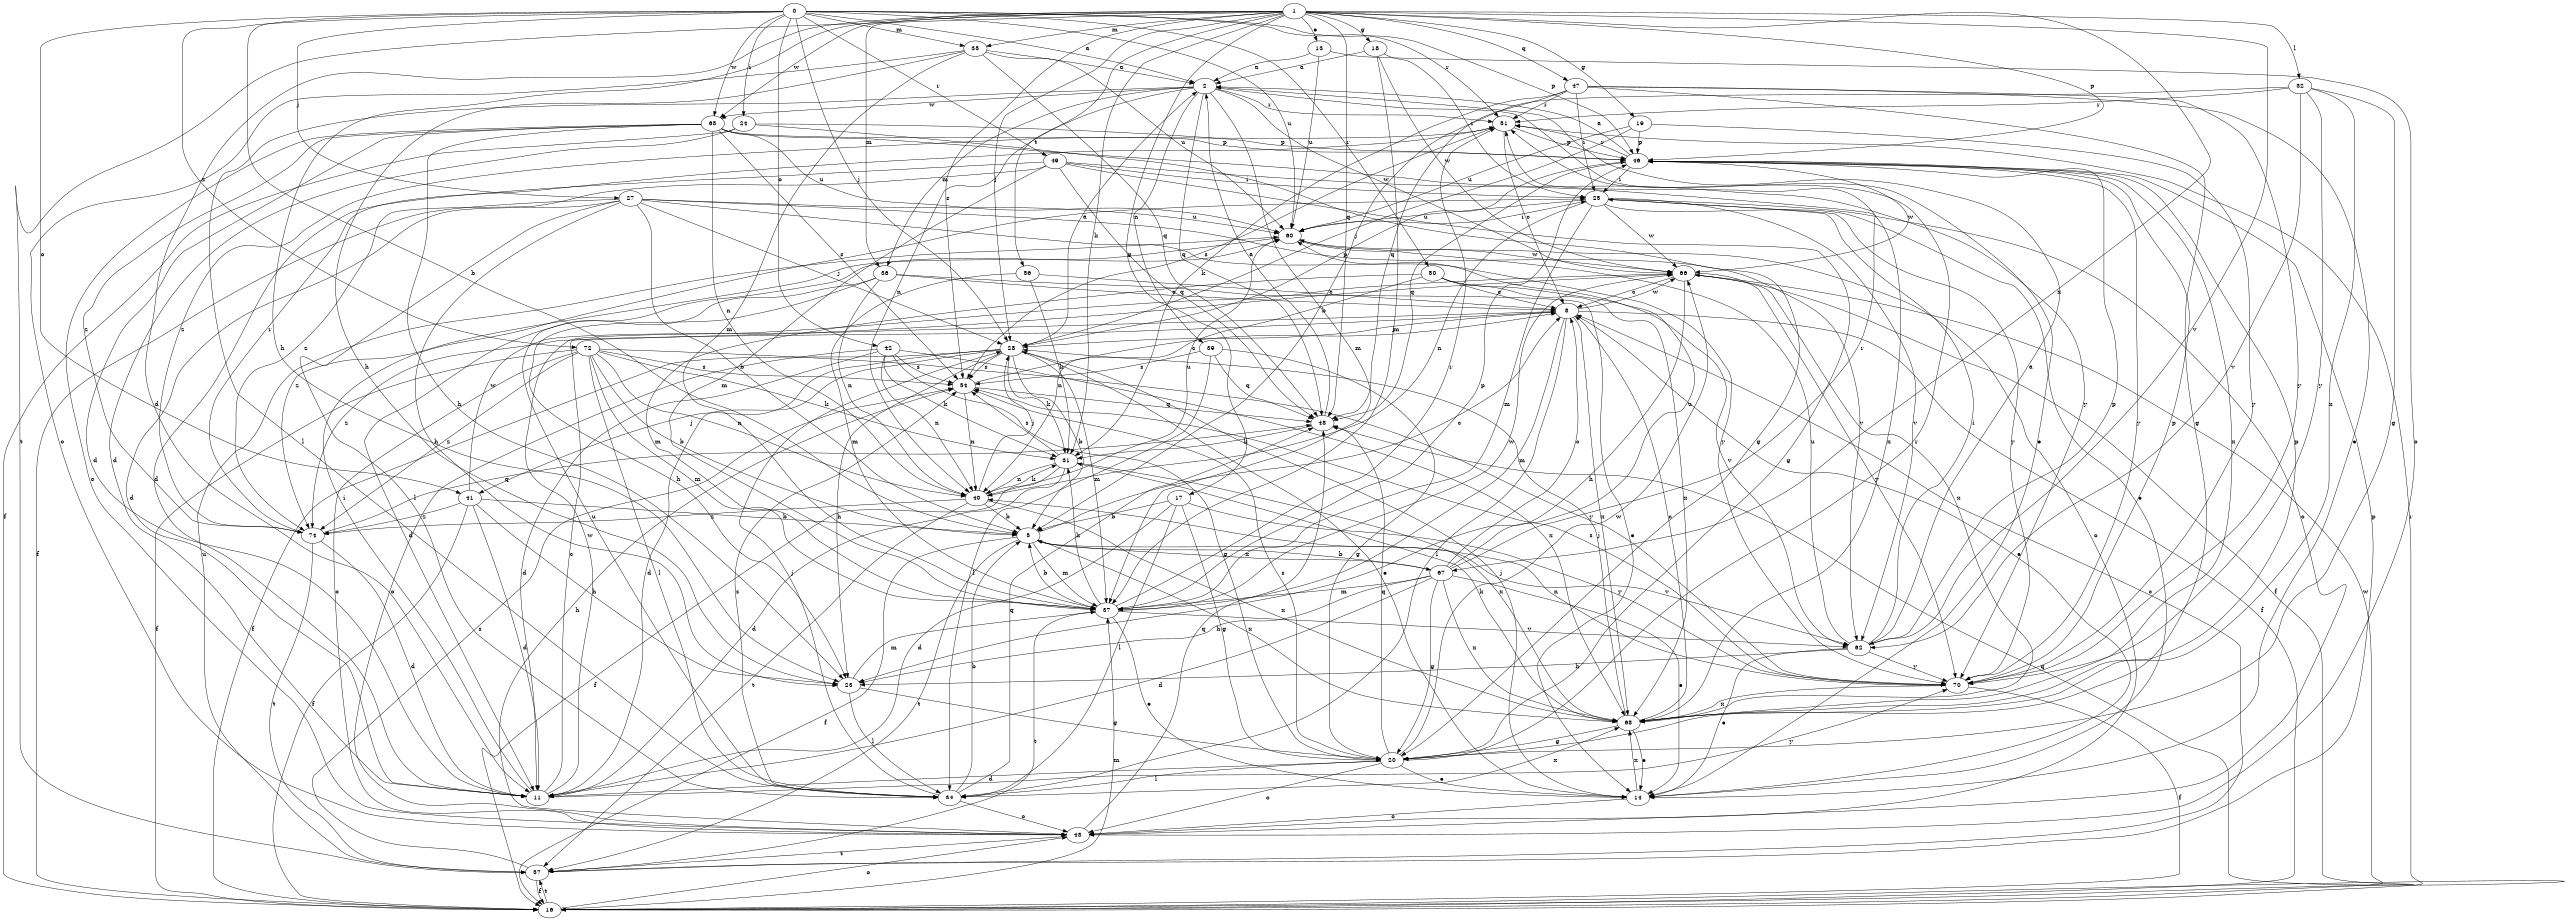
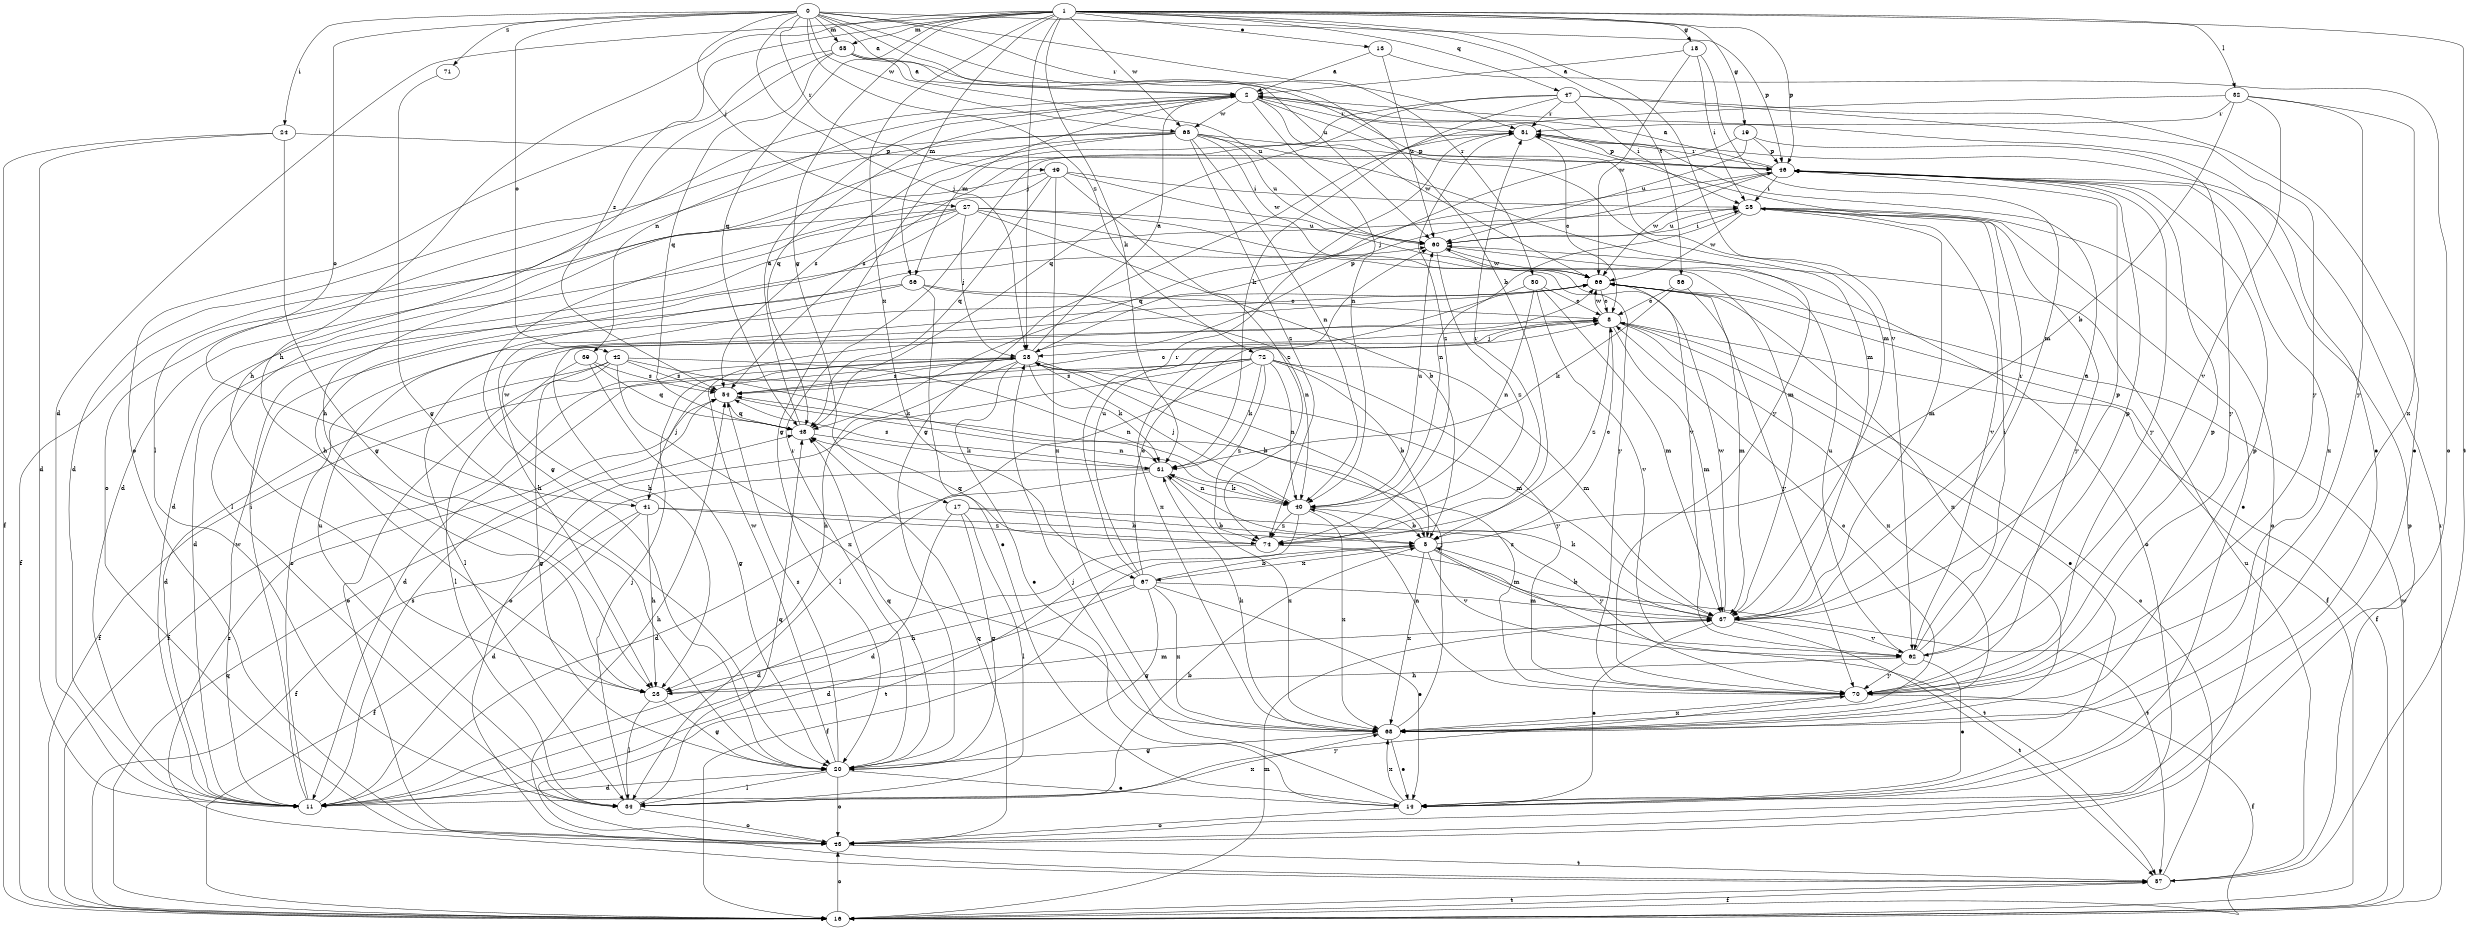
none -> (448, 72)
none -> (1377, 259)
(738, 618) -> (470, 536)
